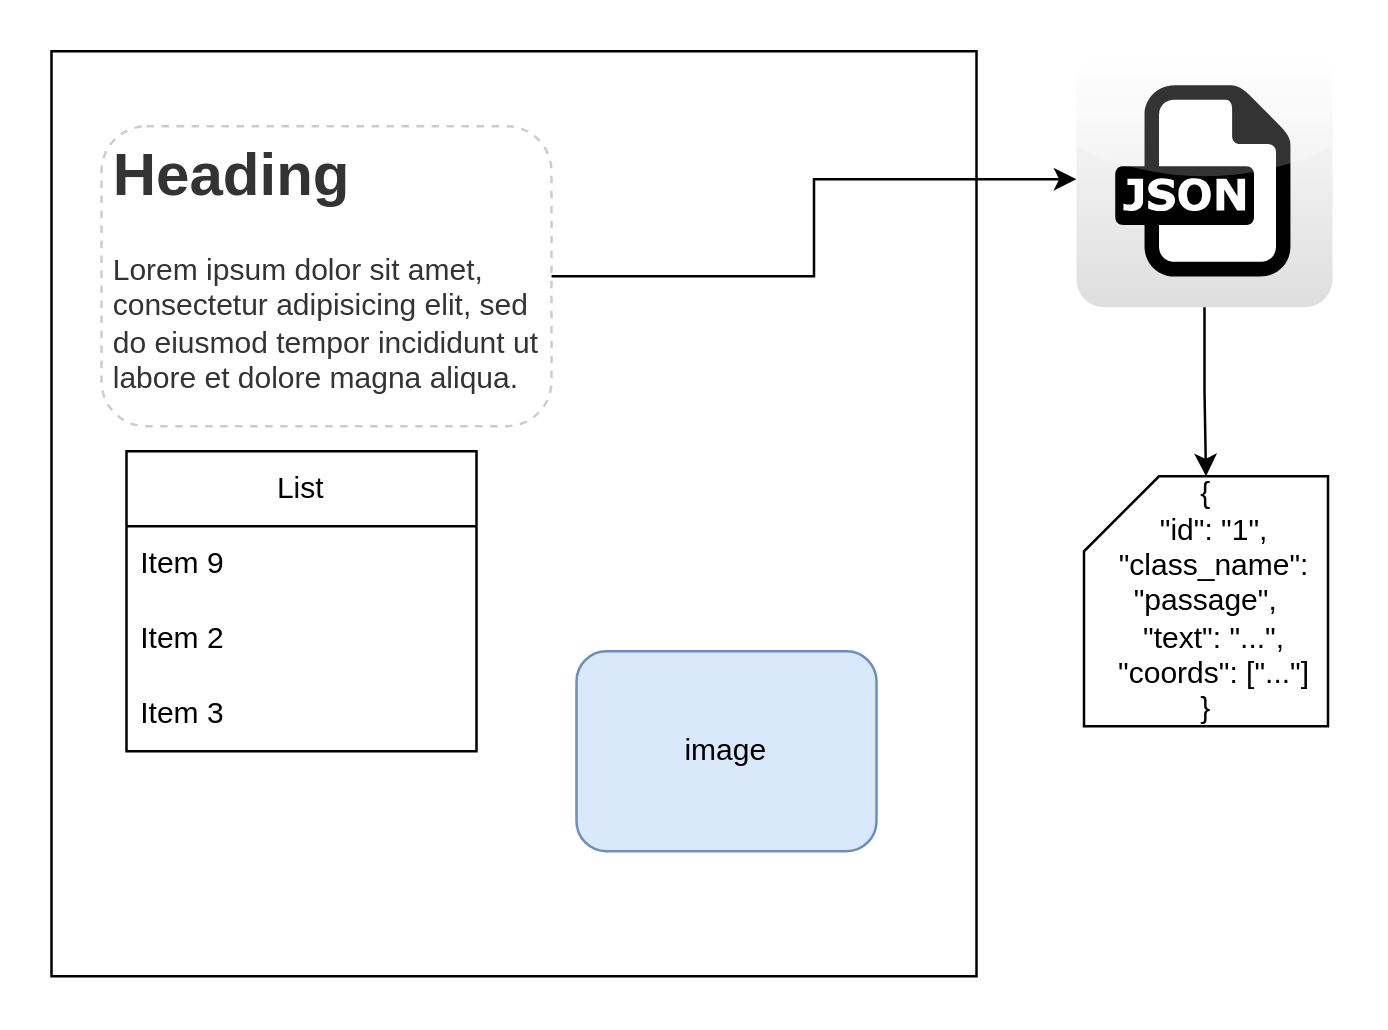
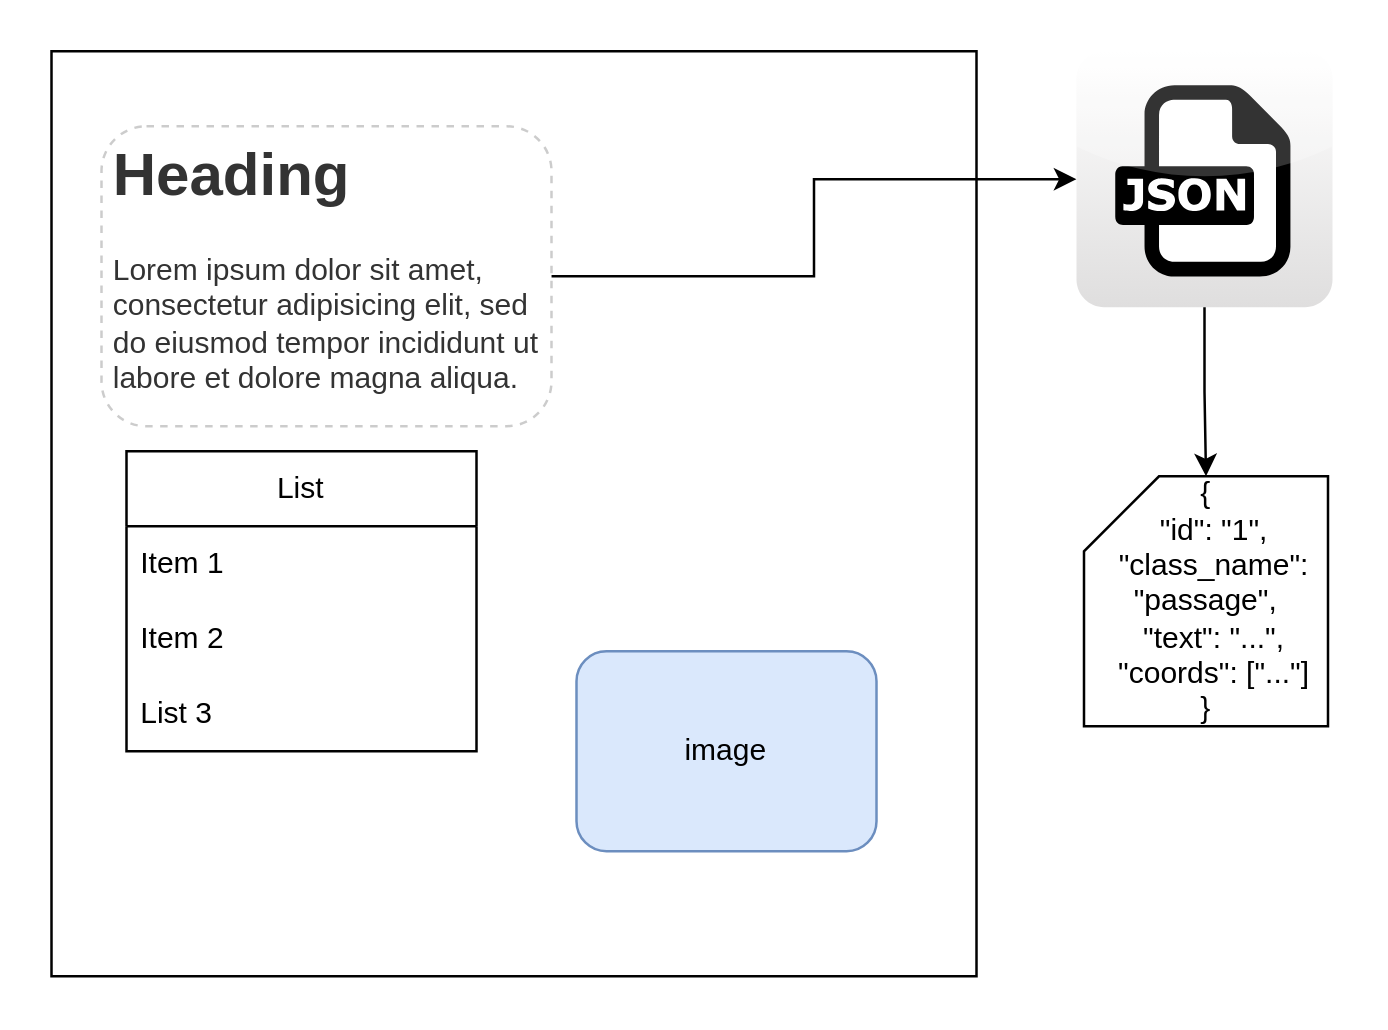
(188, 564) -> (188, 564)
(188, 714) -> (184, 714)
